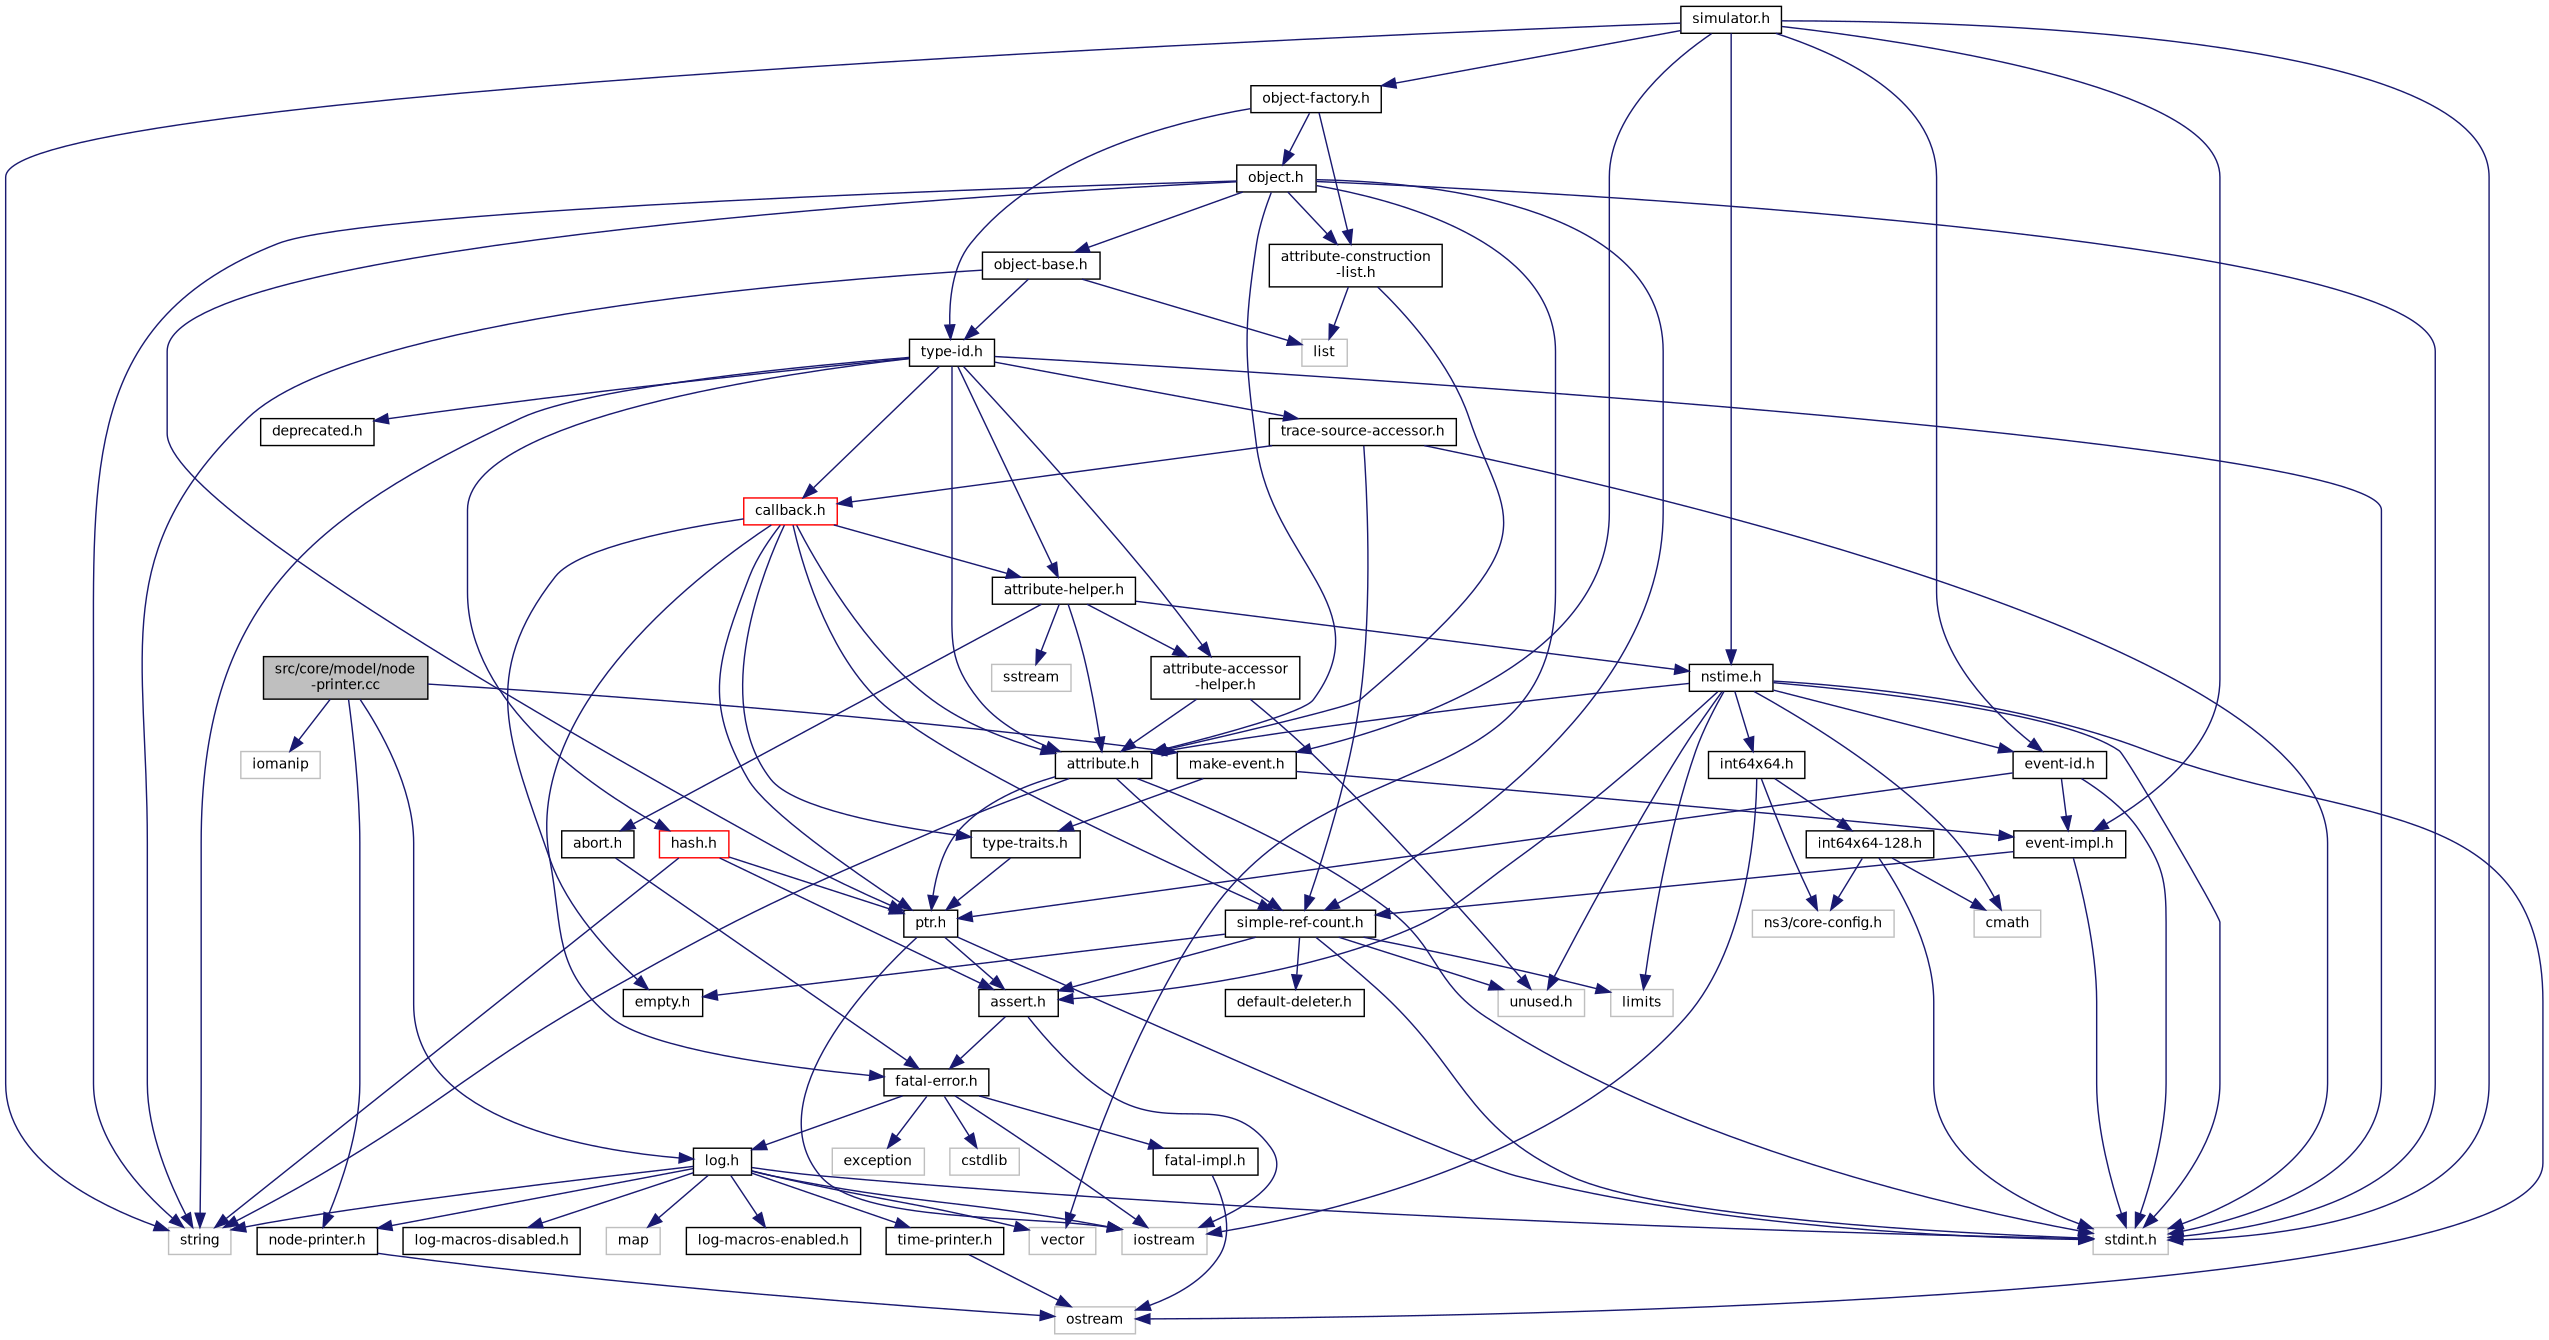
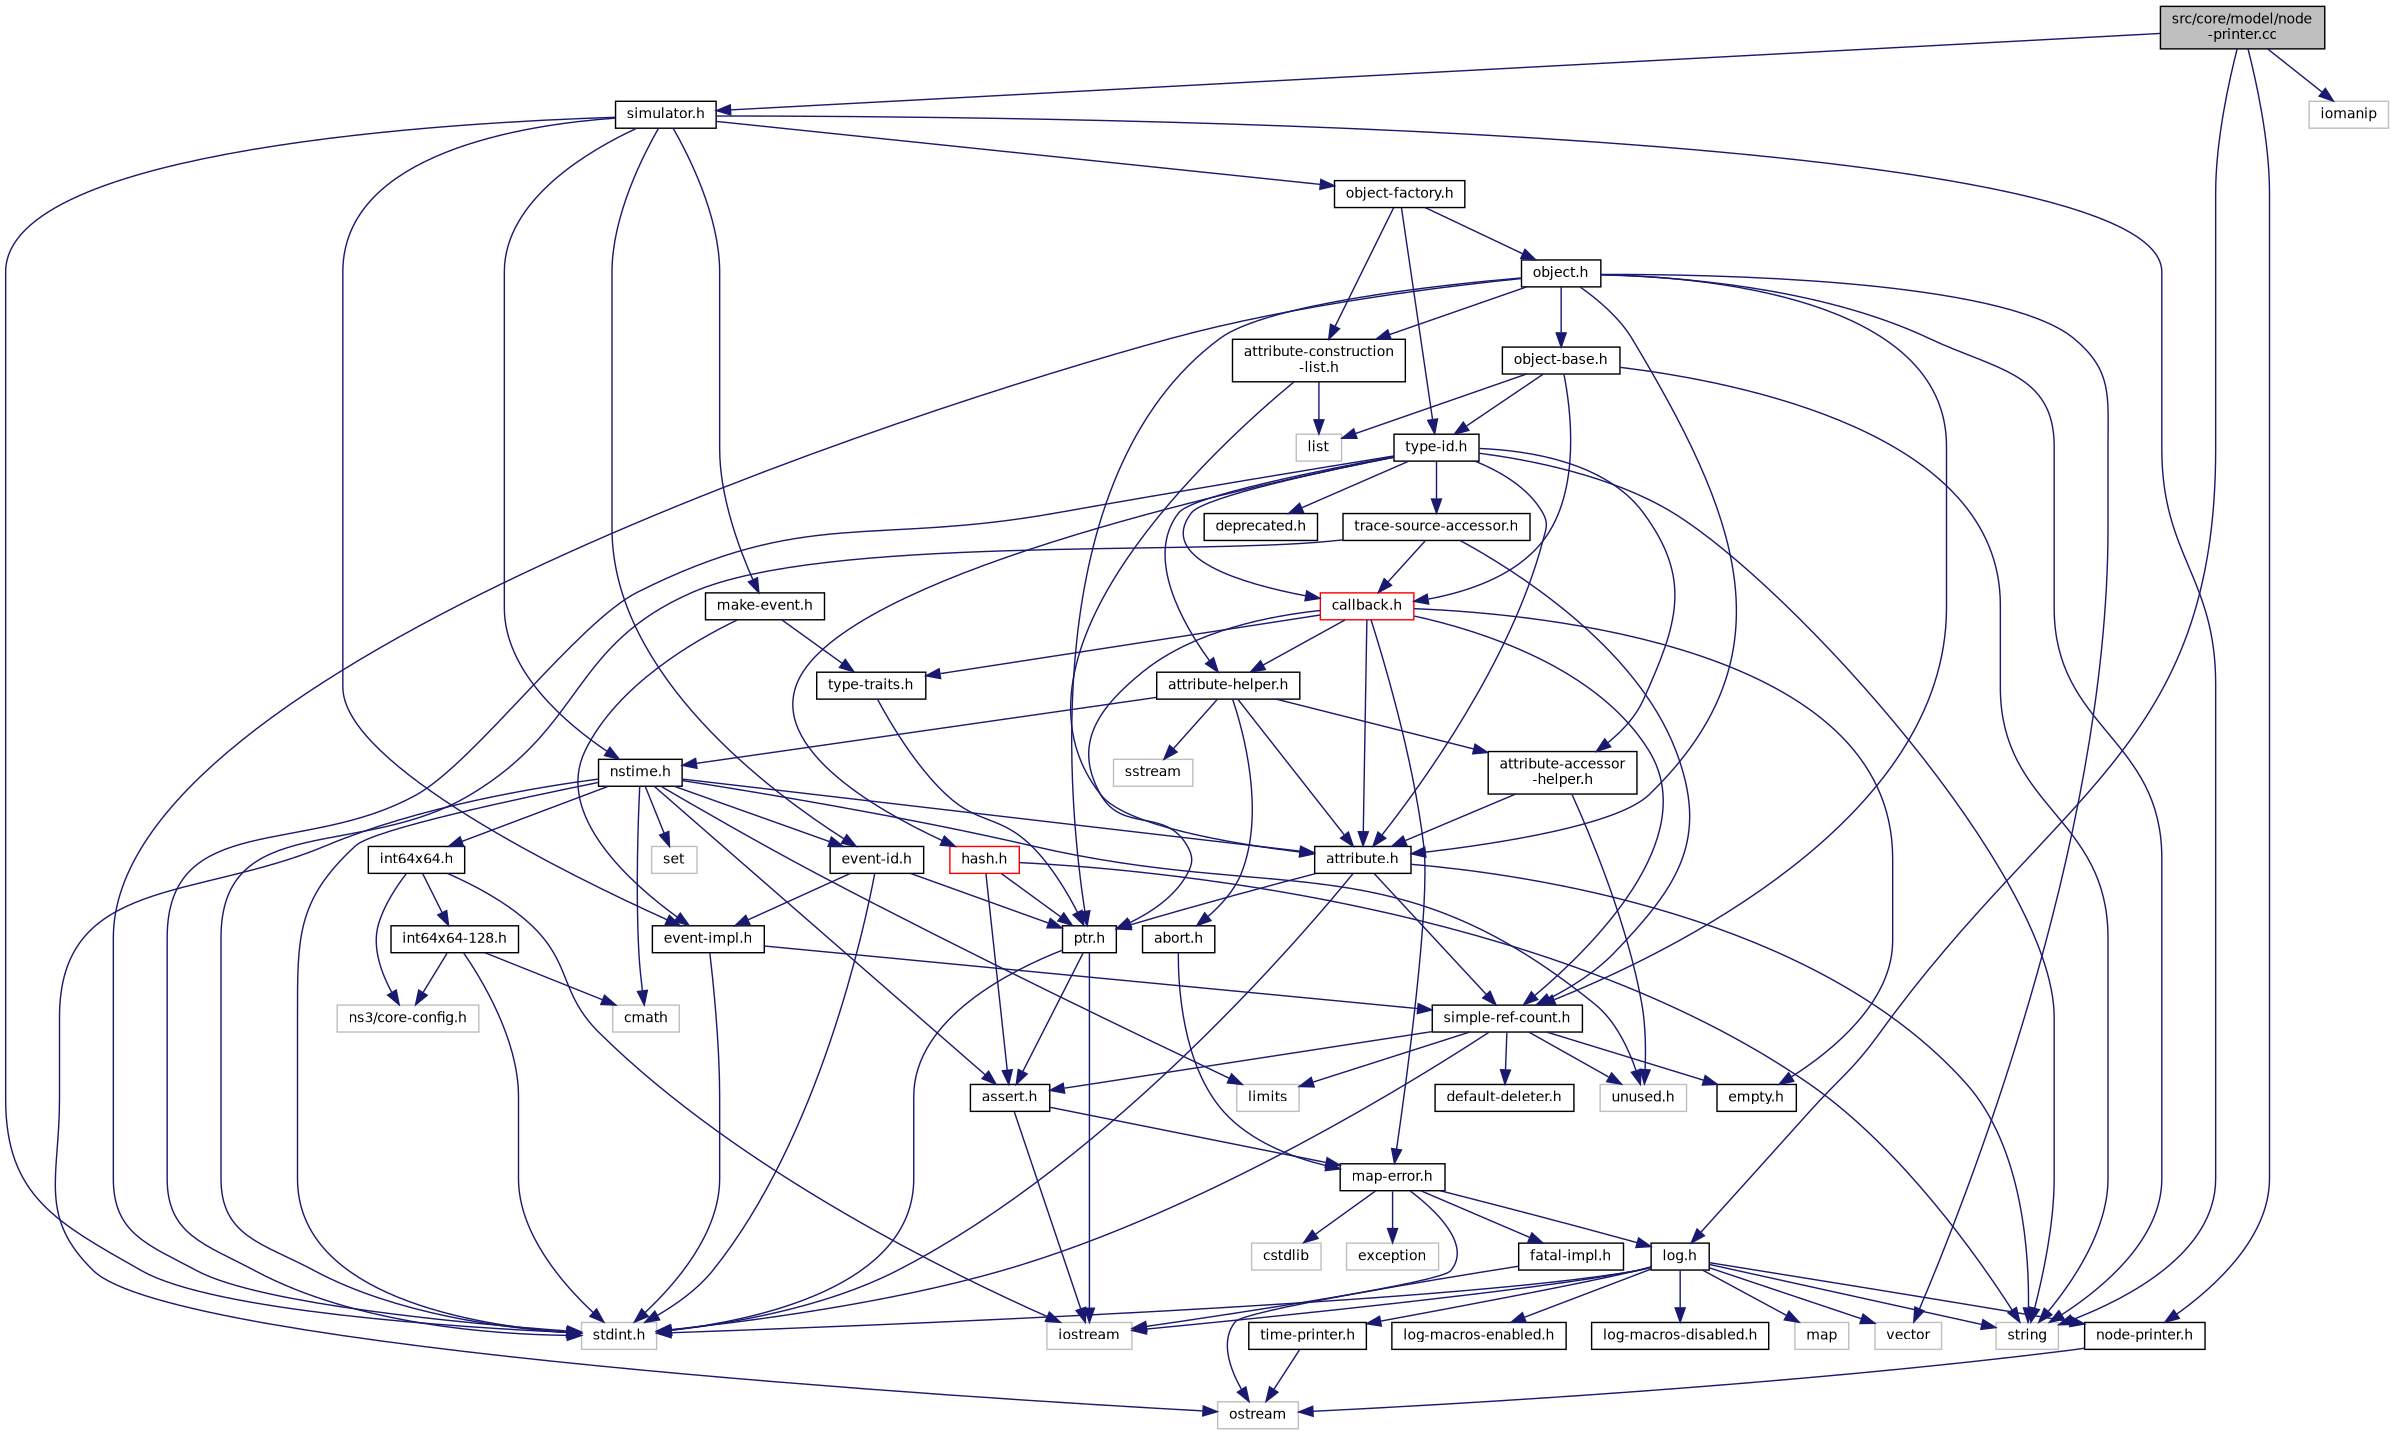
none -> (1557, 517)
(796, 712) -> (1445, 72)
none -> (674, 860)
(936, 1082) -> (1393, 1177)
